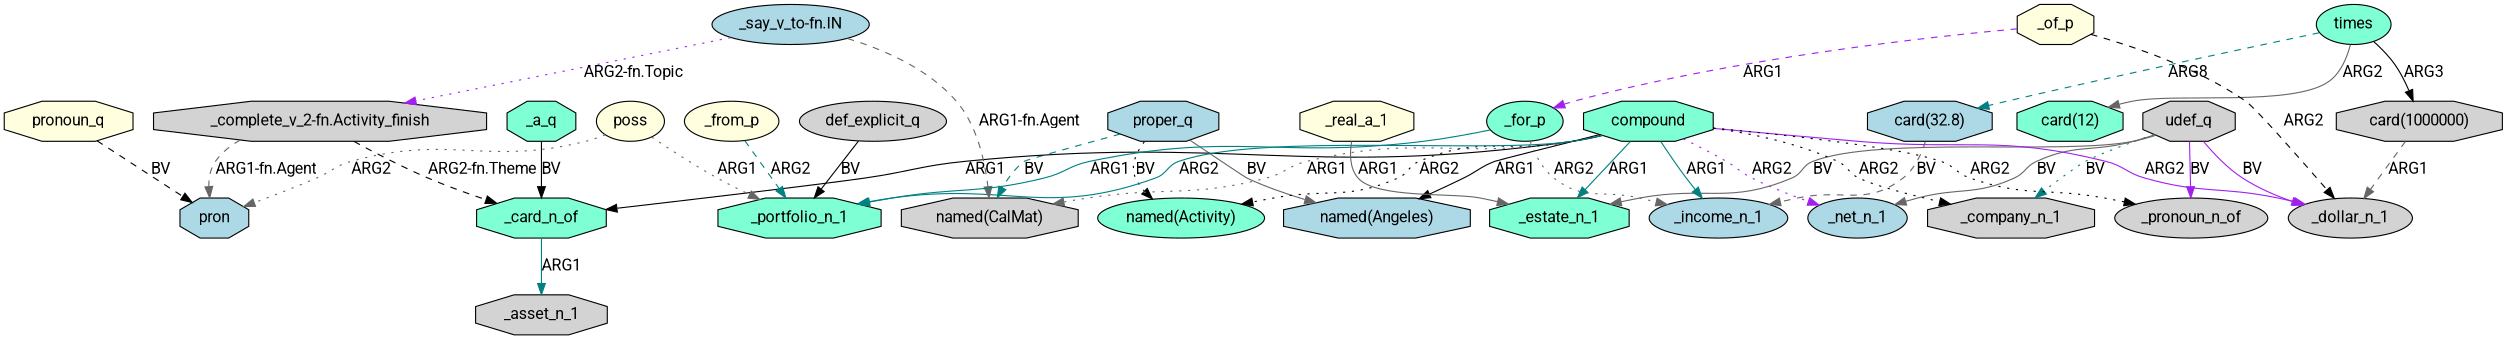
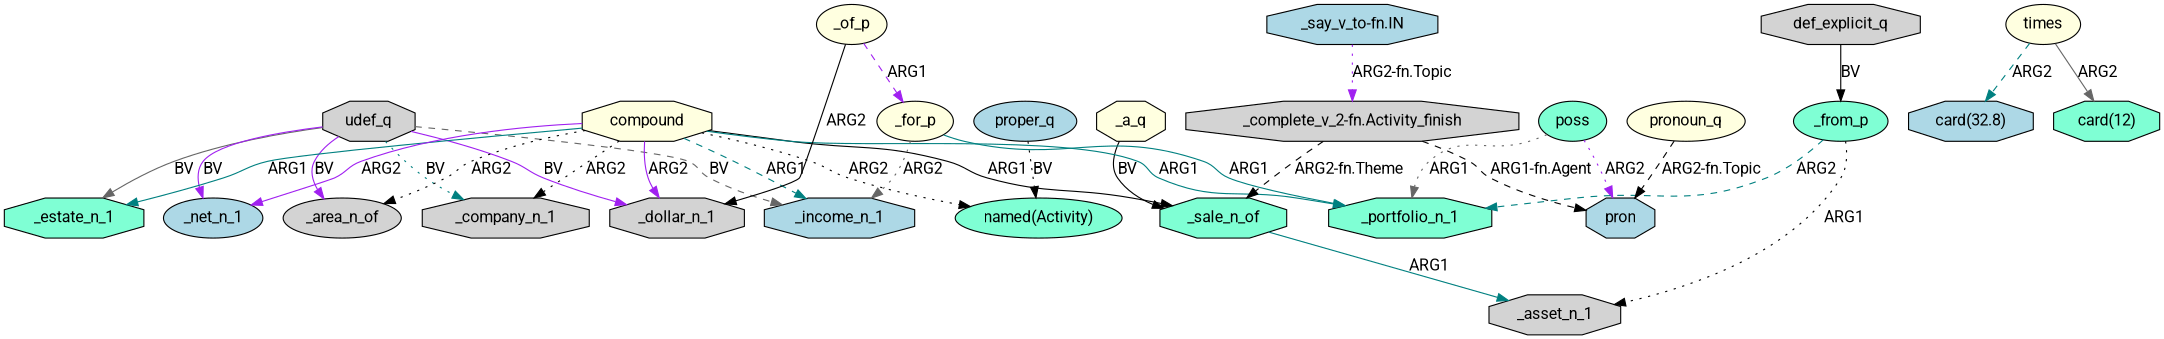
(791, 24) -> (1352, 24)
(2056, 24) -> (852, 24)
(2354, 24) -> (2043, 24)
(2188, 73) -> (2032, 73)
(2225, 88) -> (816, 134)
(69, 121) -> (1686, 121)
(541, 121) -> (1131, 121)
(630, 121) -> (1573, 121)
(732, 121) -> (1841, 121)
(873, 121) -> (1841, 24)
(1163, 121) -> (1025, 121)
(1357, 121) -> none
(1525, 121) -> (915, 121)
(1648, 121) -> (647, 121)
(2419, 121) -> none
(426, 150) -> (1597, 163)
(217, 159) -> (1496, 181)
(840, 165) -> (1841, 67)
(1677, 166) -> (741, 165)
(2029, 166) -> (247, 140)
(161, 170) -> (1712, 170)
(1199, 170) -> (1179, 170)
(1744, 173) -> (377, 156)
(1865, 195) -> (599, 146)
(541, 218) -> (1223, 218)
(990, 218) -> none
(1377, 218) -> none
(1718, 218) -> (840, 218)
(2191, 218) -> (342, 218)
(2350, 218) -> (677, 218)
none -> (1762, 251)
